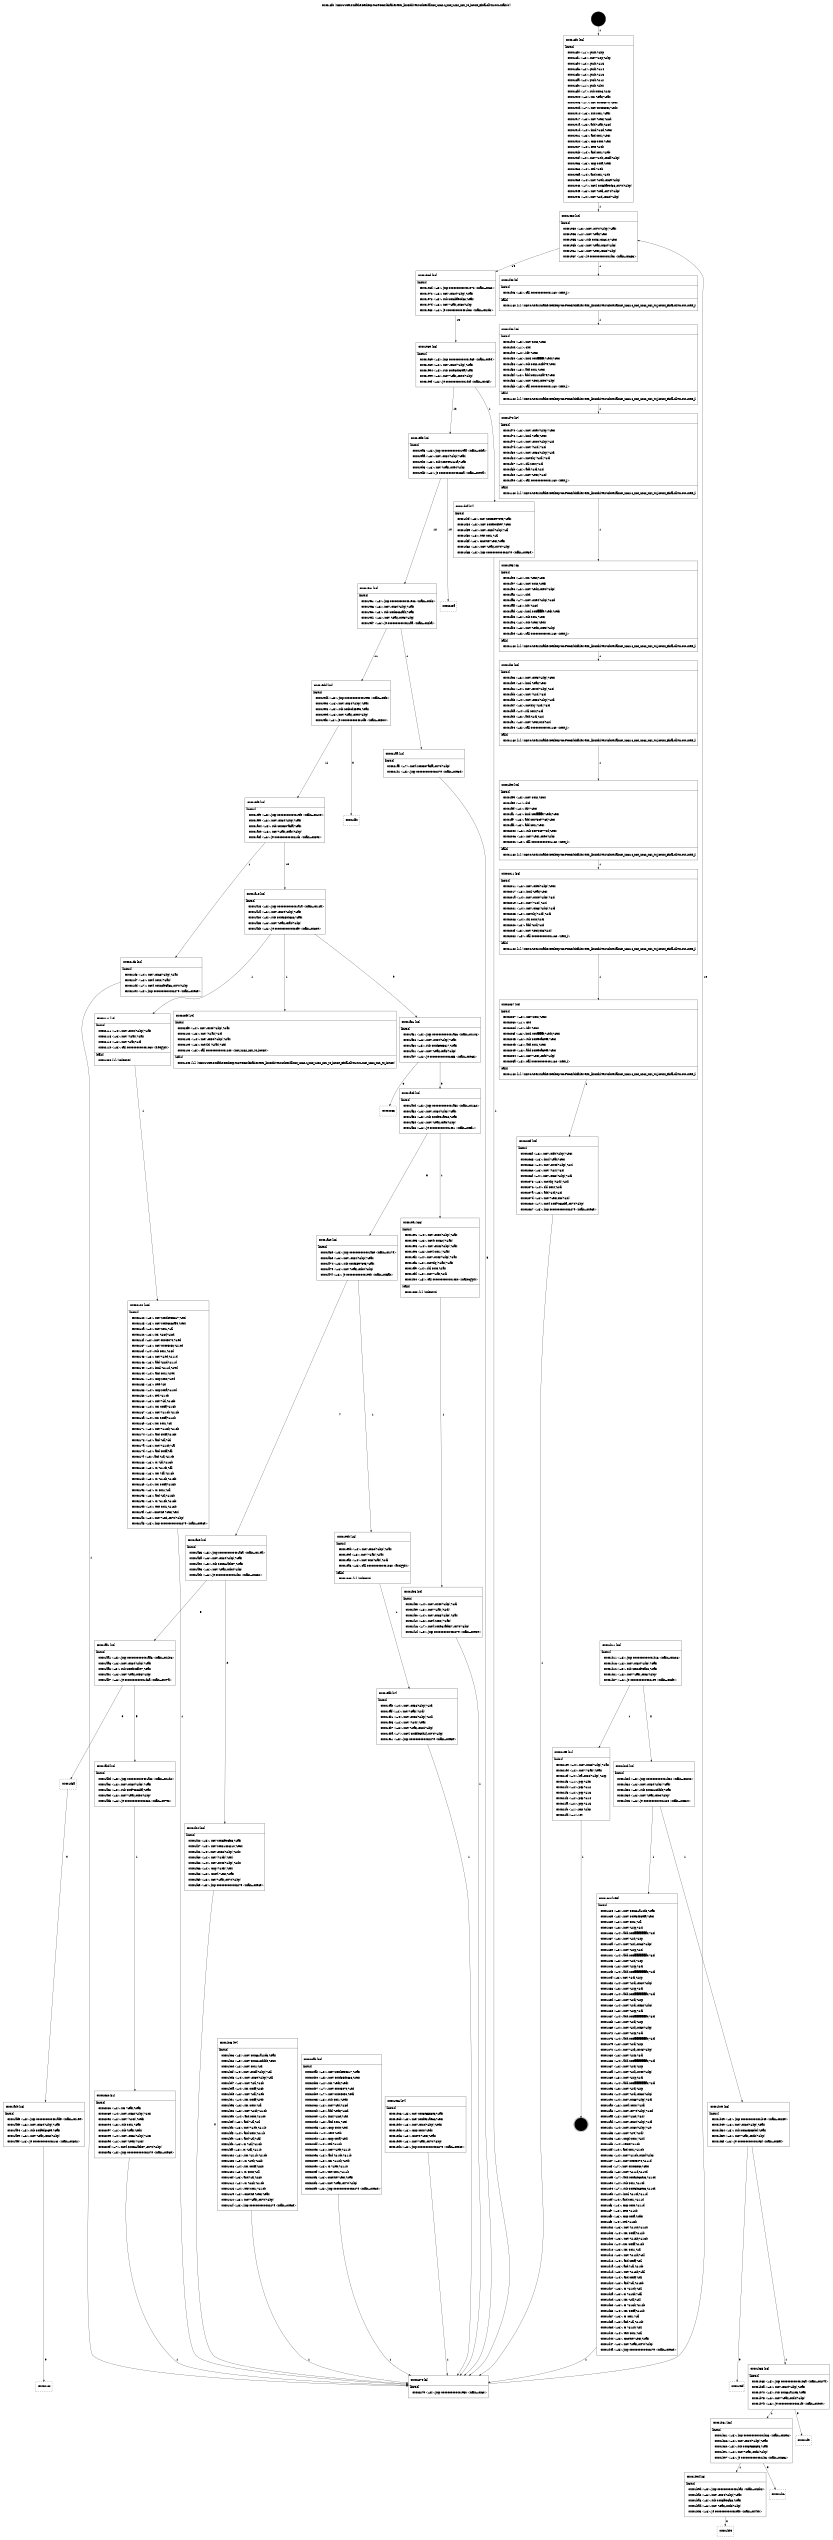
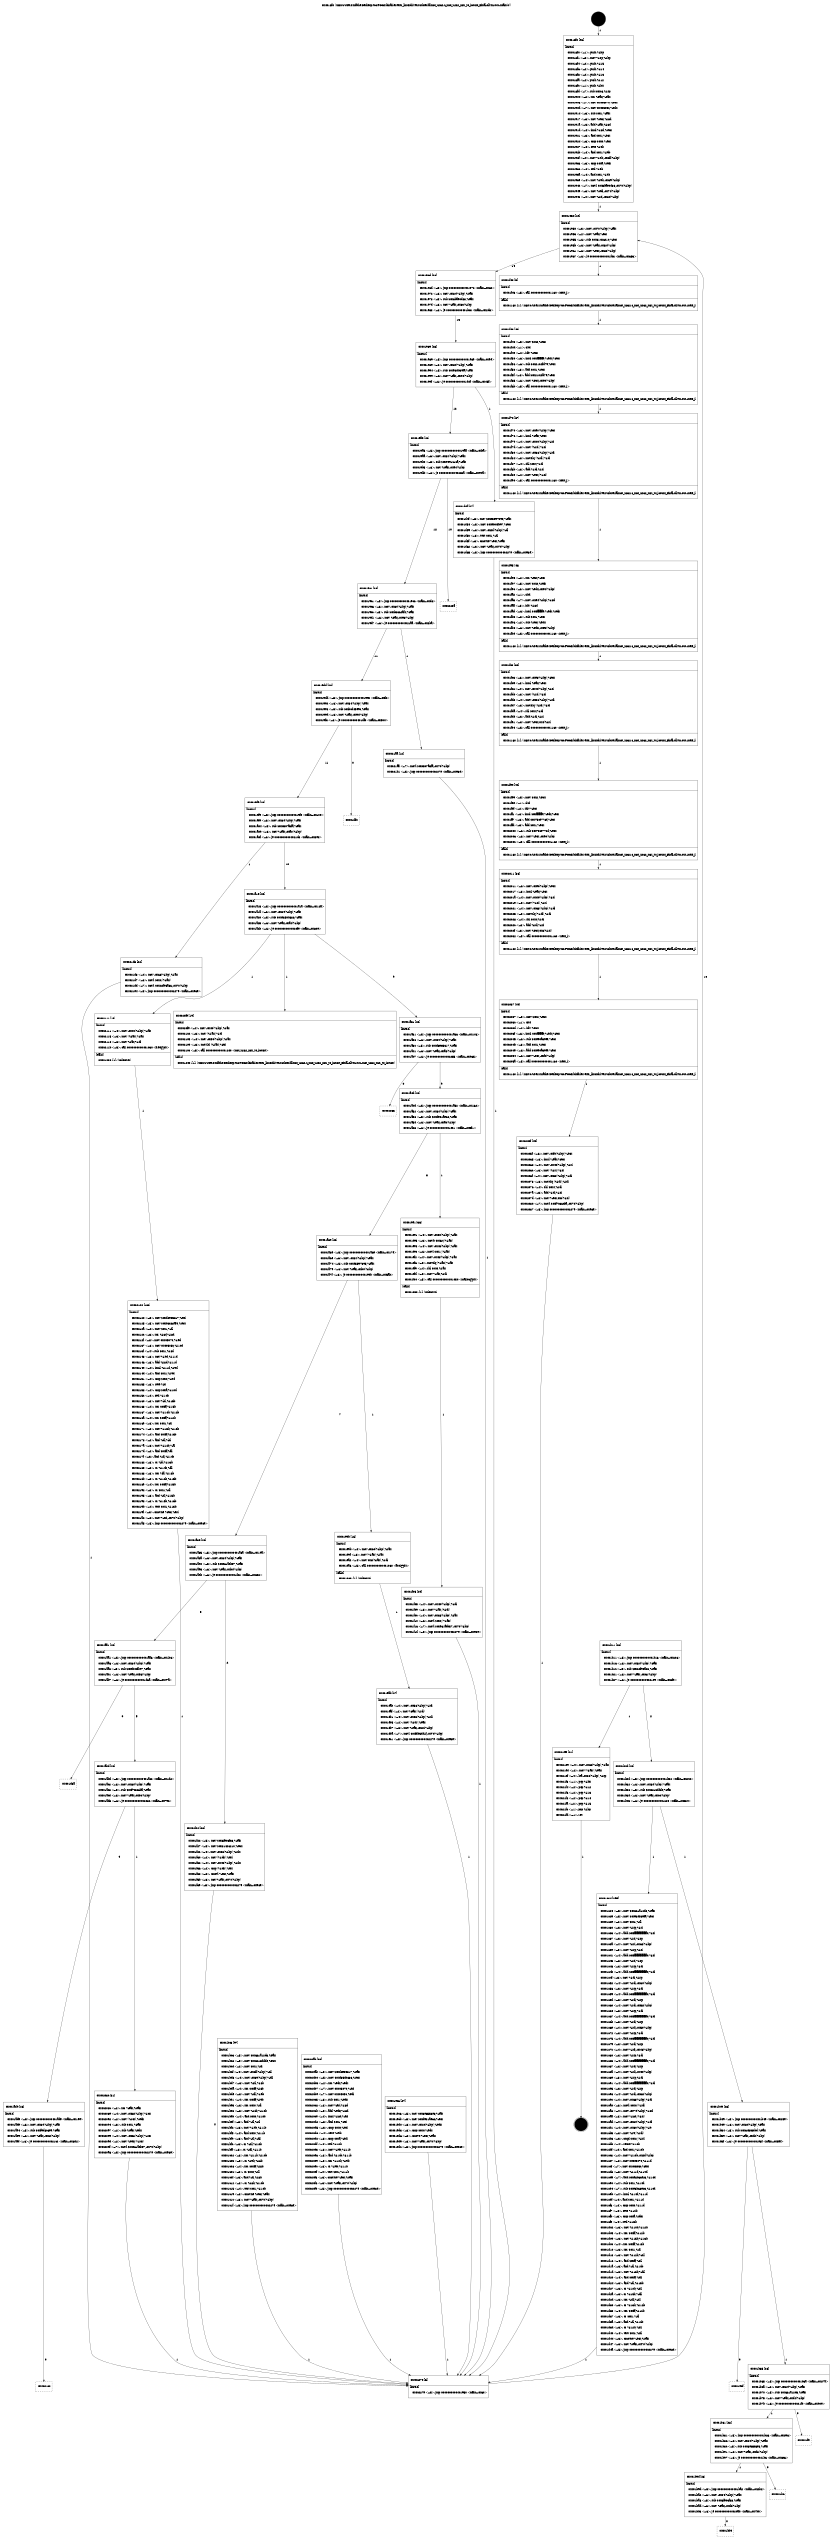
(487, 1258) -> (487, 1258)
(56, 1945) -> (77, 1951)
